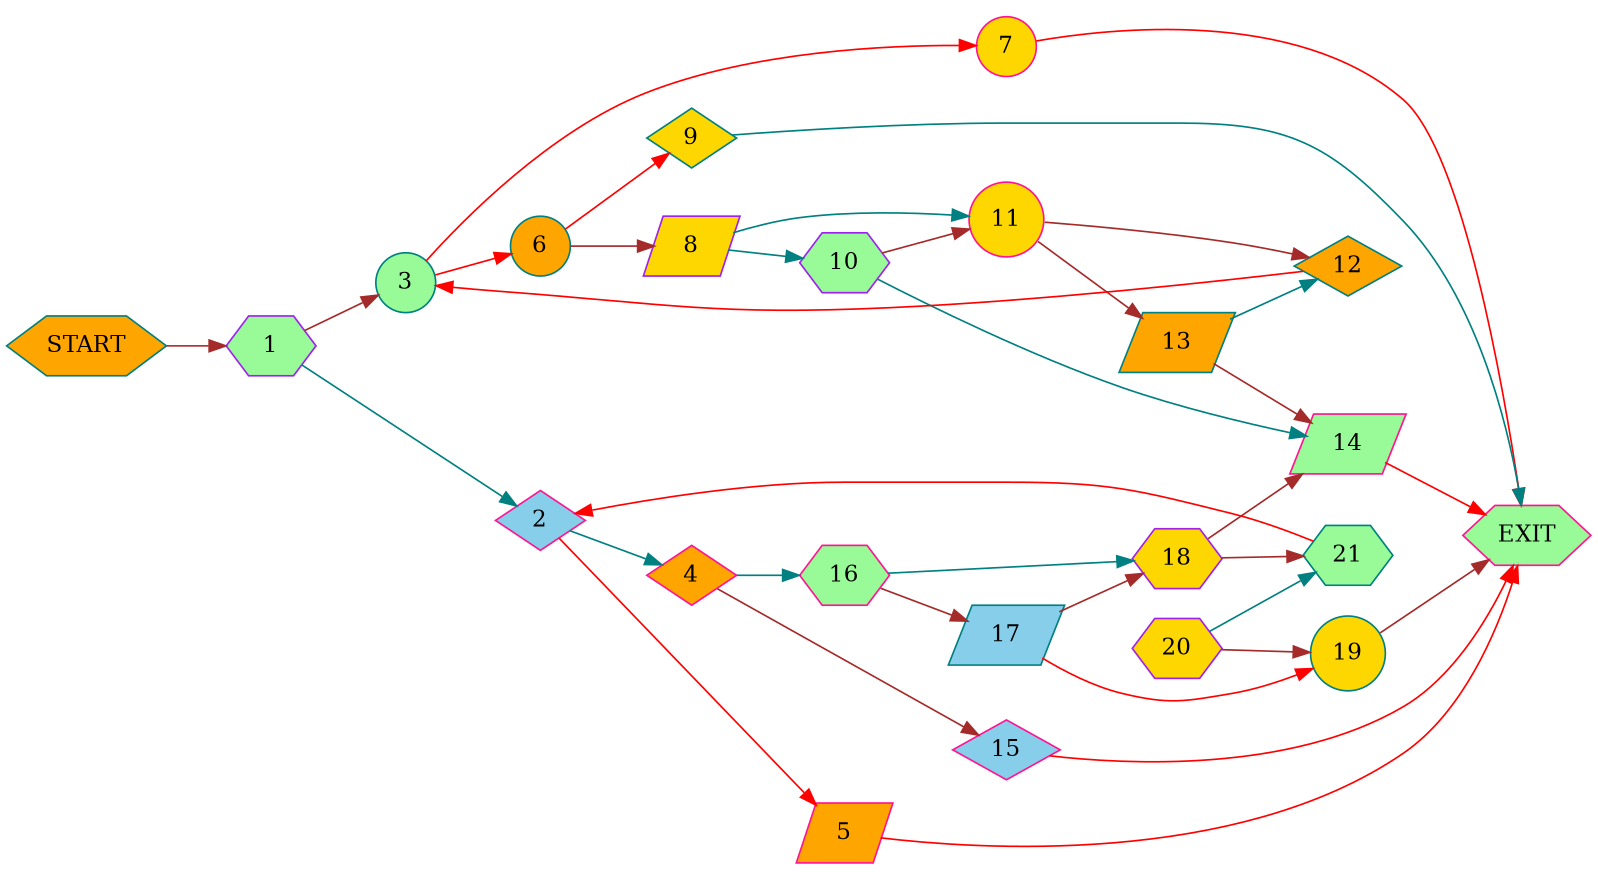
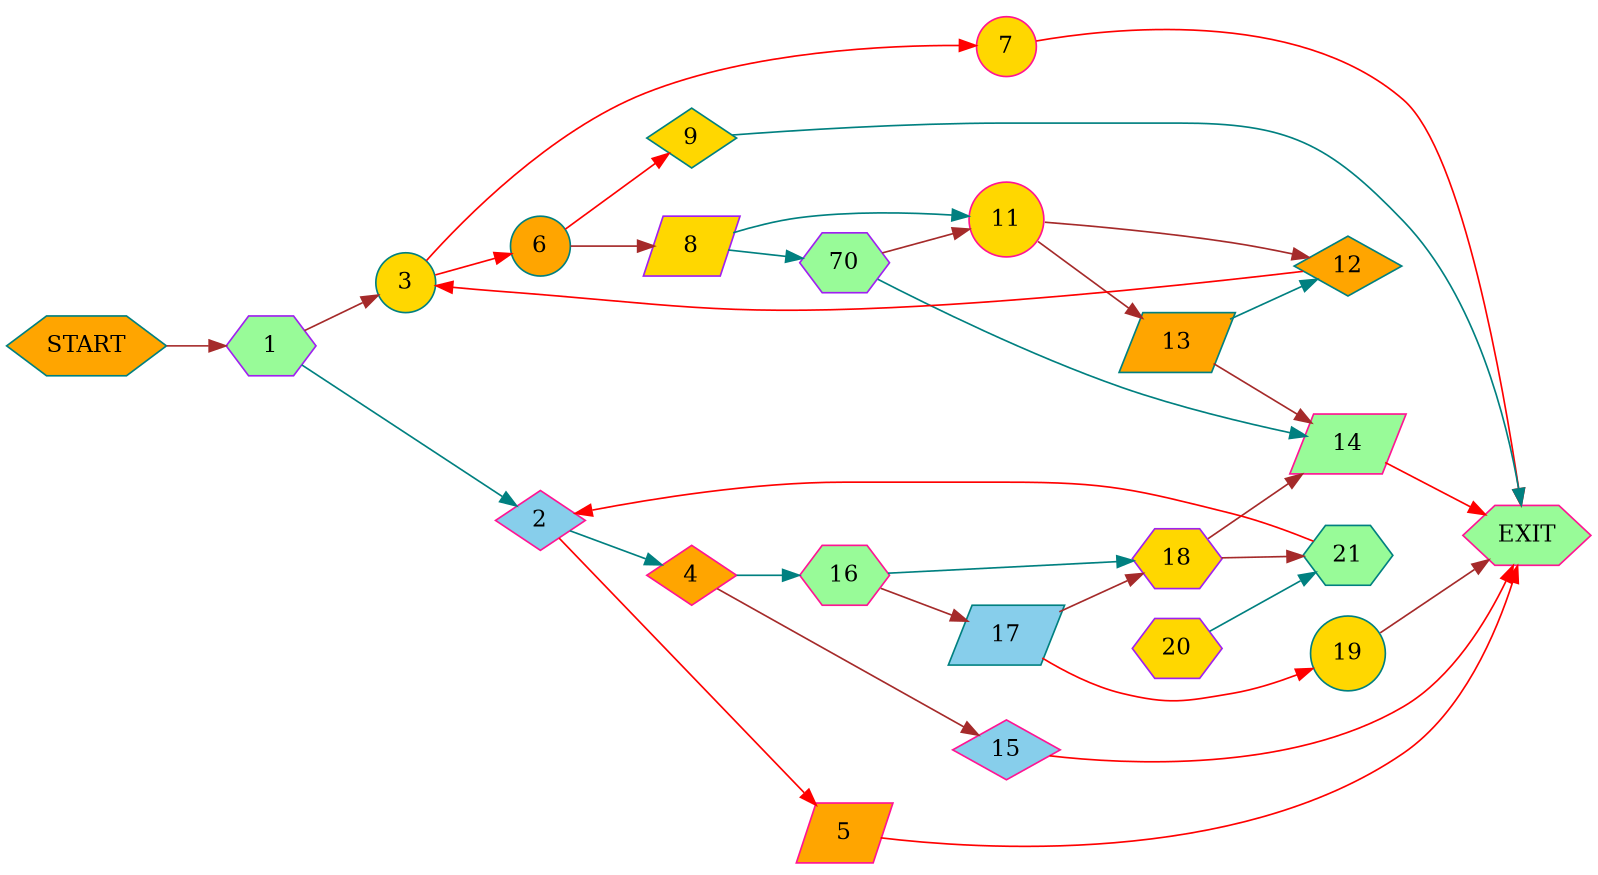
(845, 263) -> (845, 263)
(406, 283) -> (406, 283)
(1257, 651) -> none
